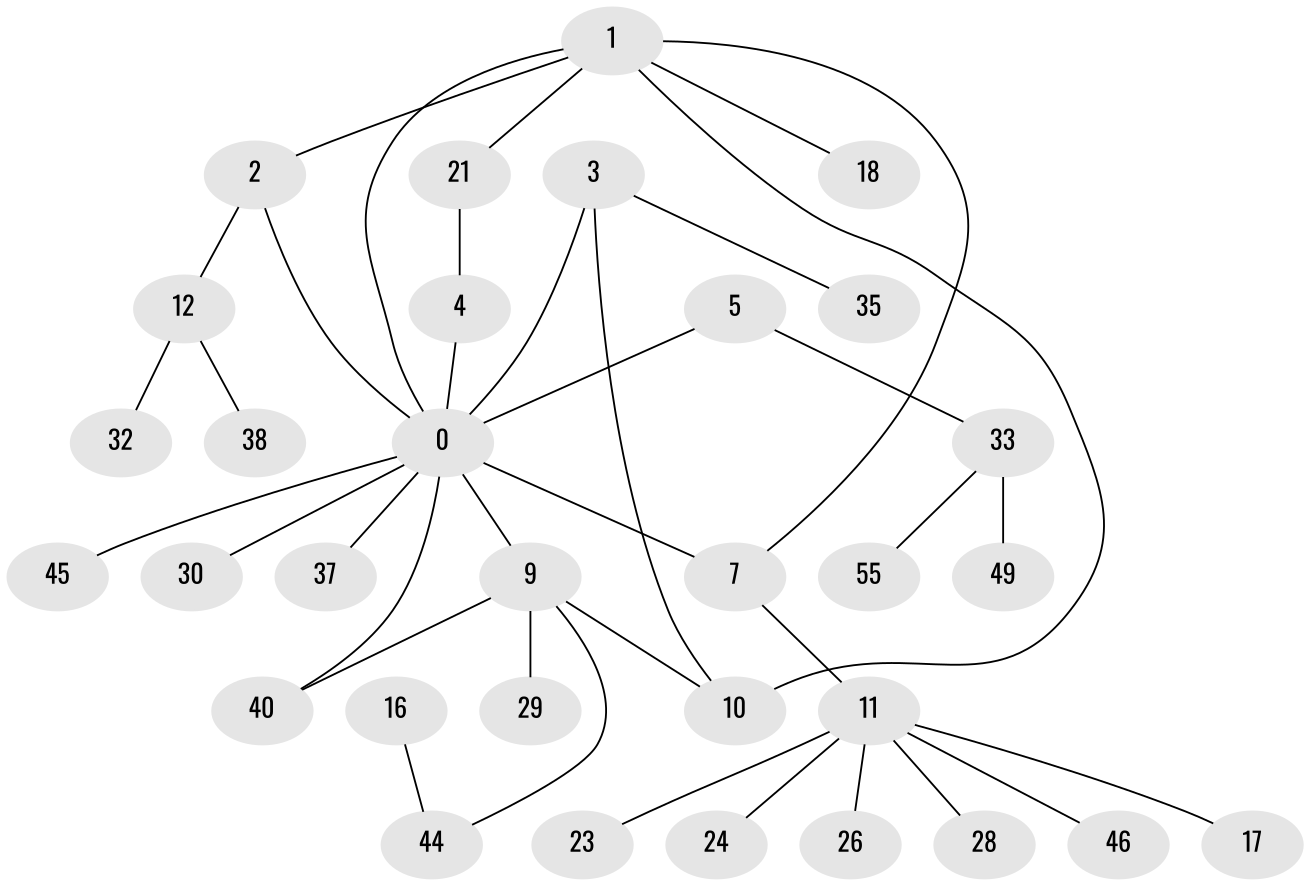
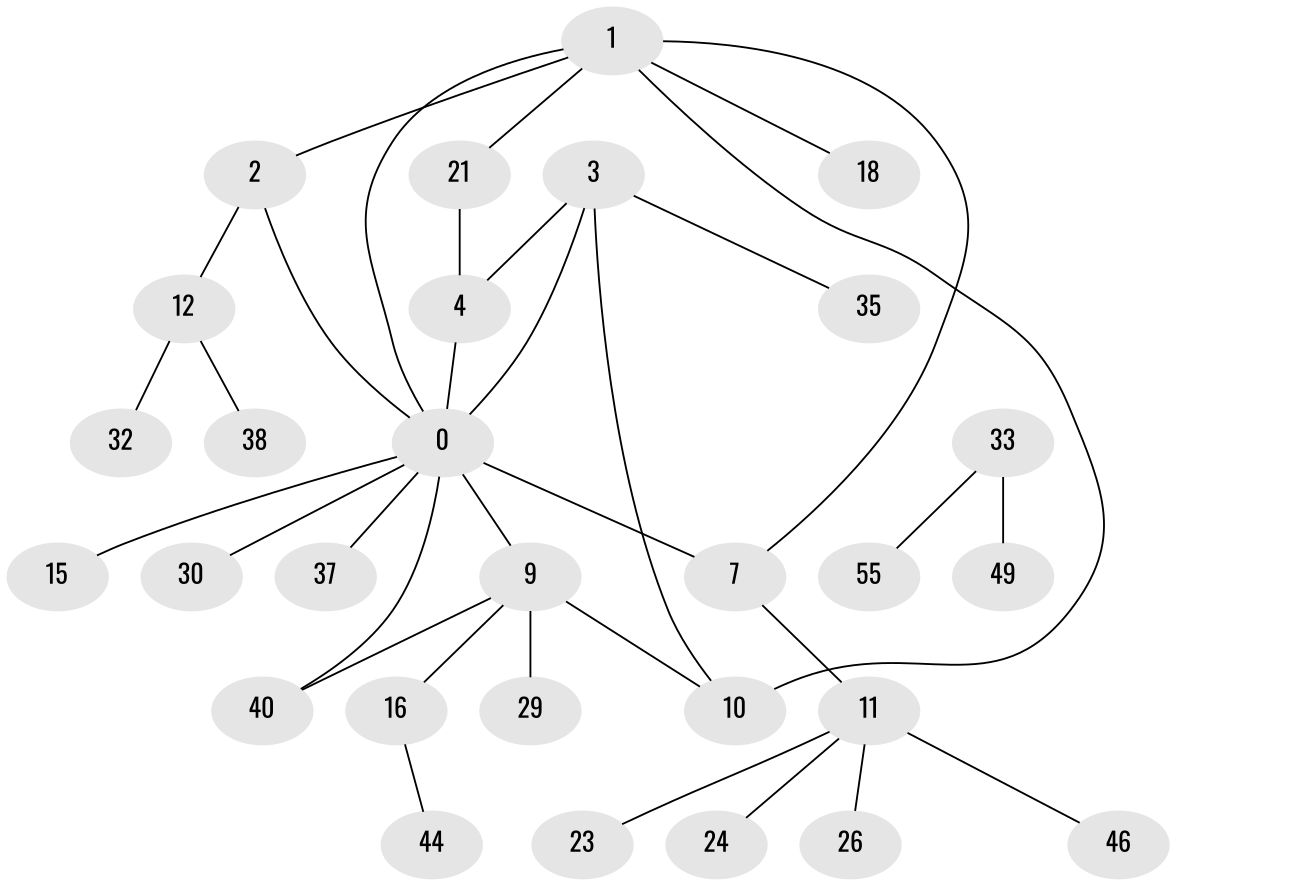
none -> (527, 242)
(735, 309) -> none
(58, 577) -> (58, 577)
(598, 743) -> (464, 644)
(985, 845) -> none
(1253, 845) -> none
